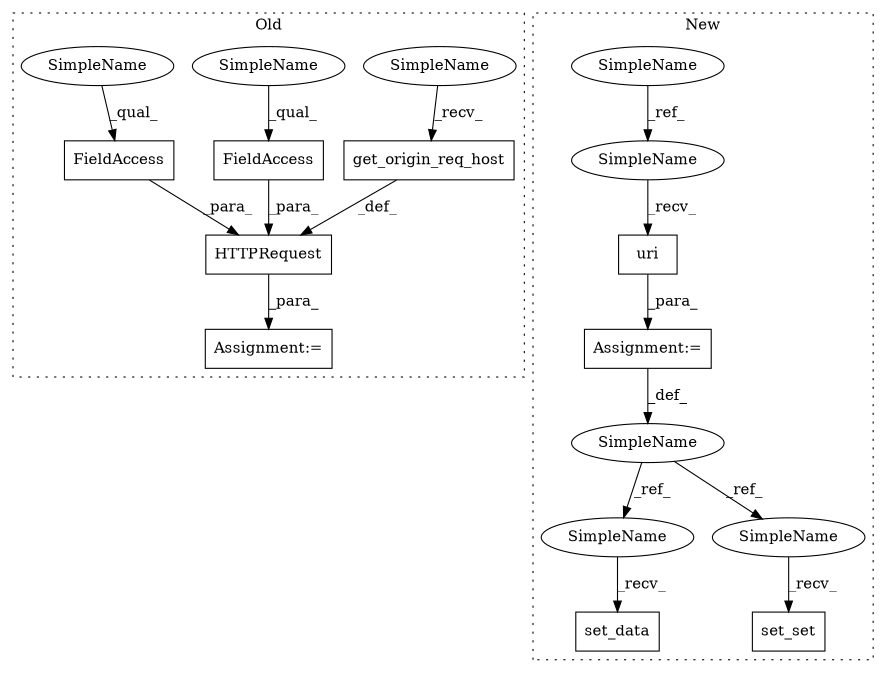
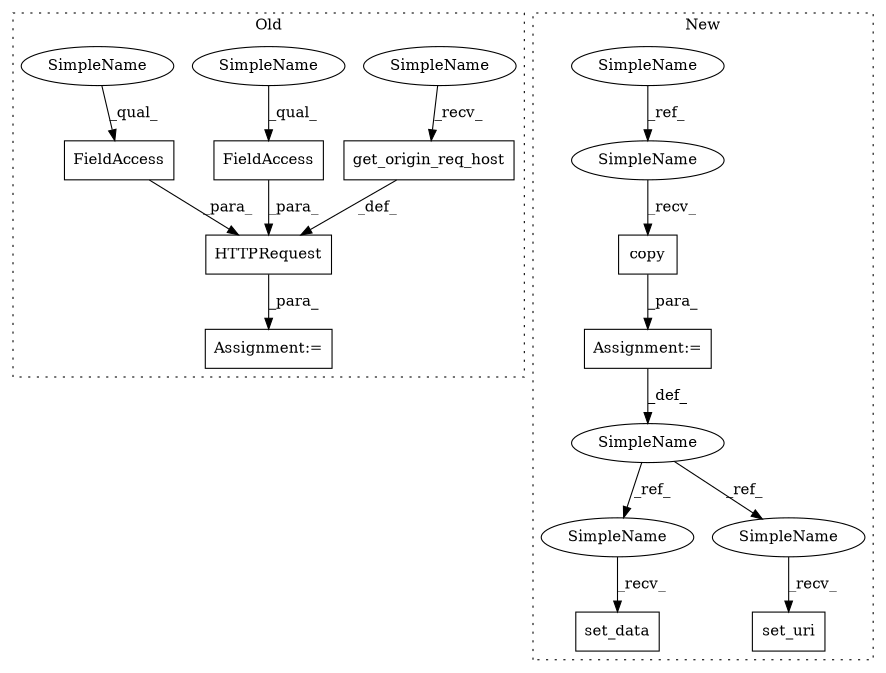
(648, 255) -> (648, 255)
(789, 632) -> (789, 632)
